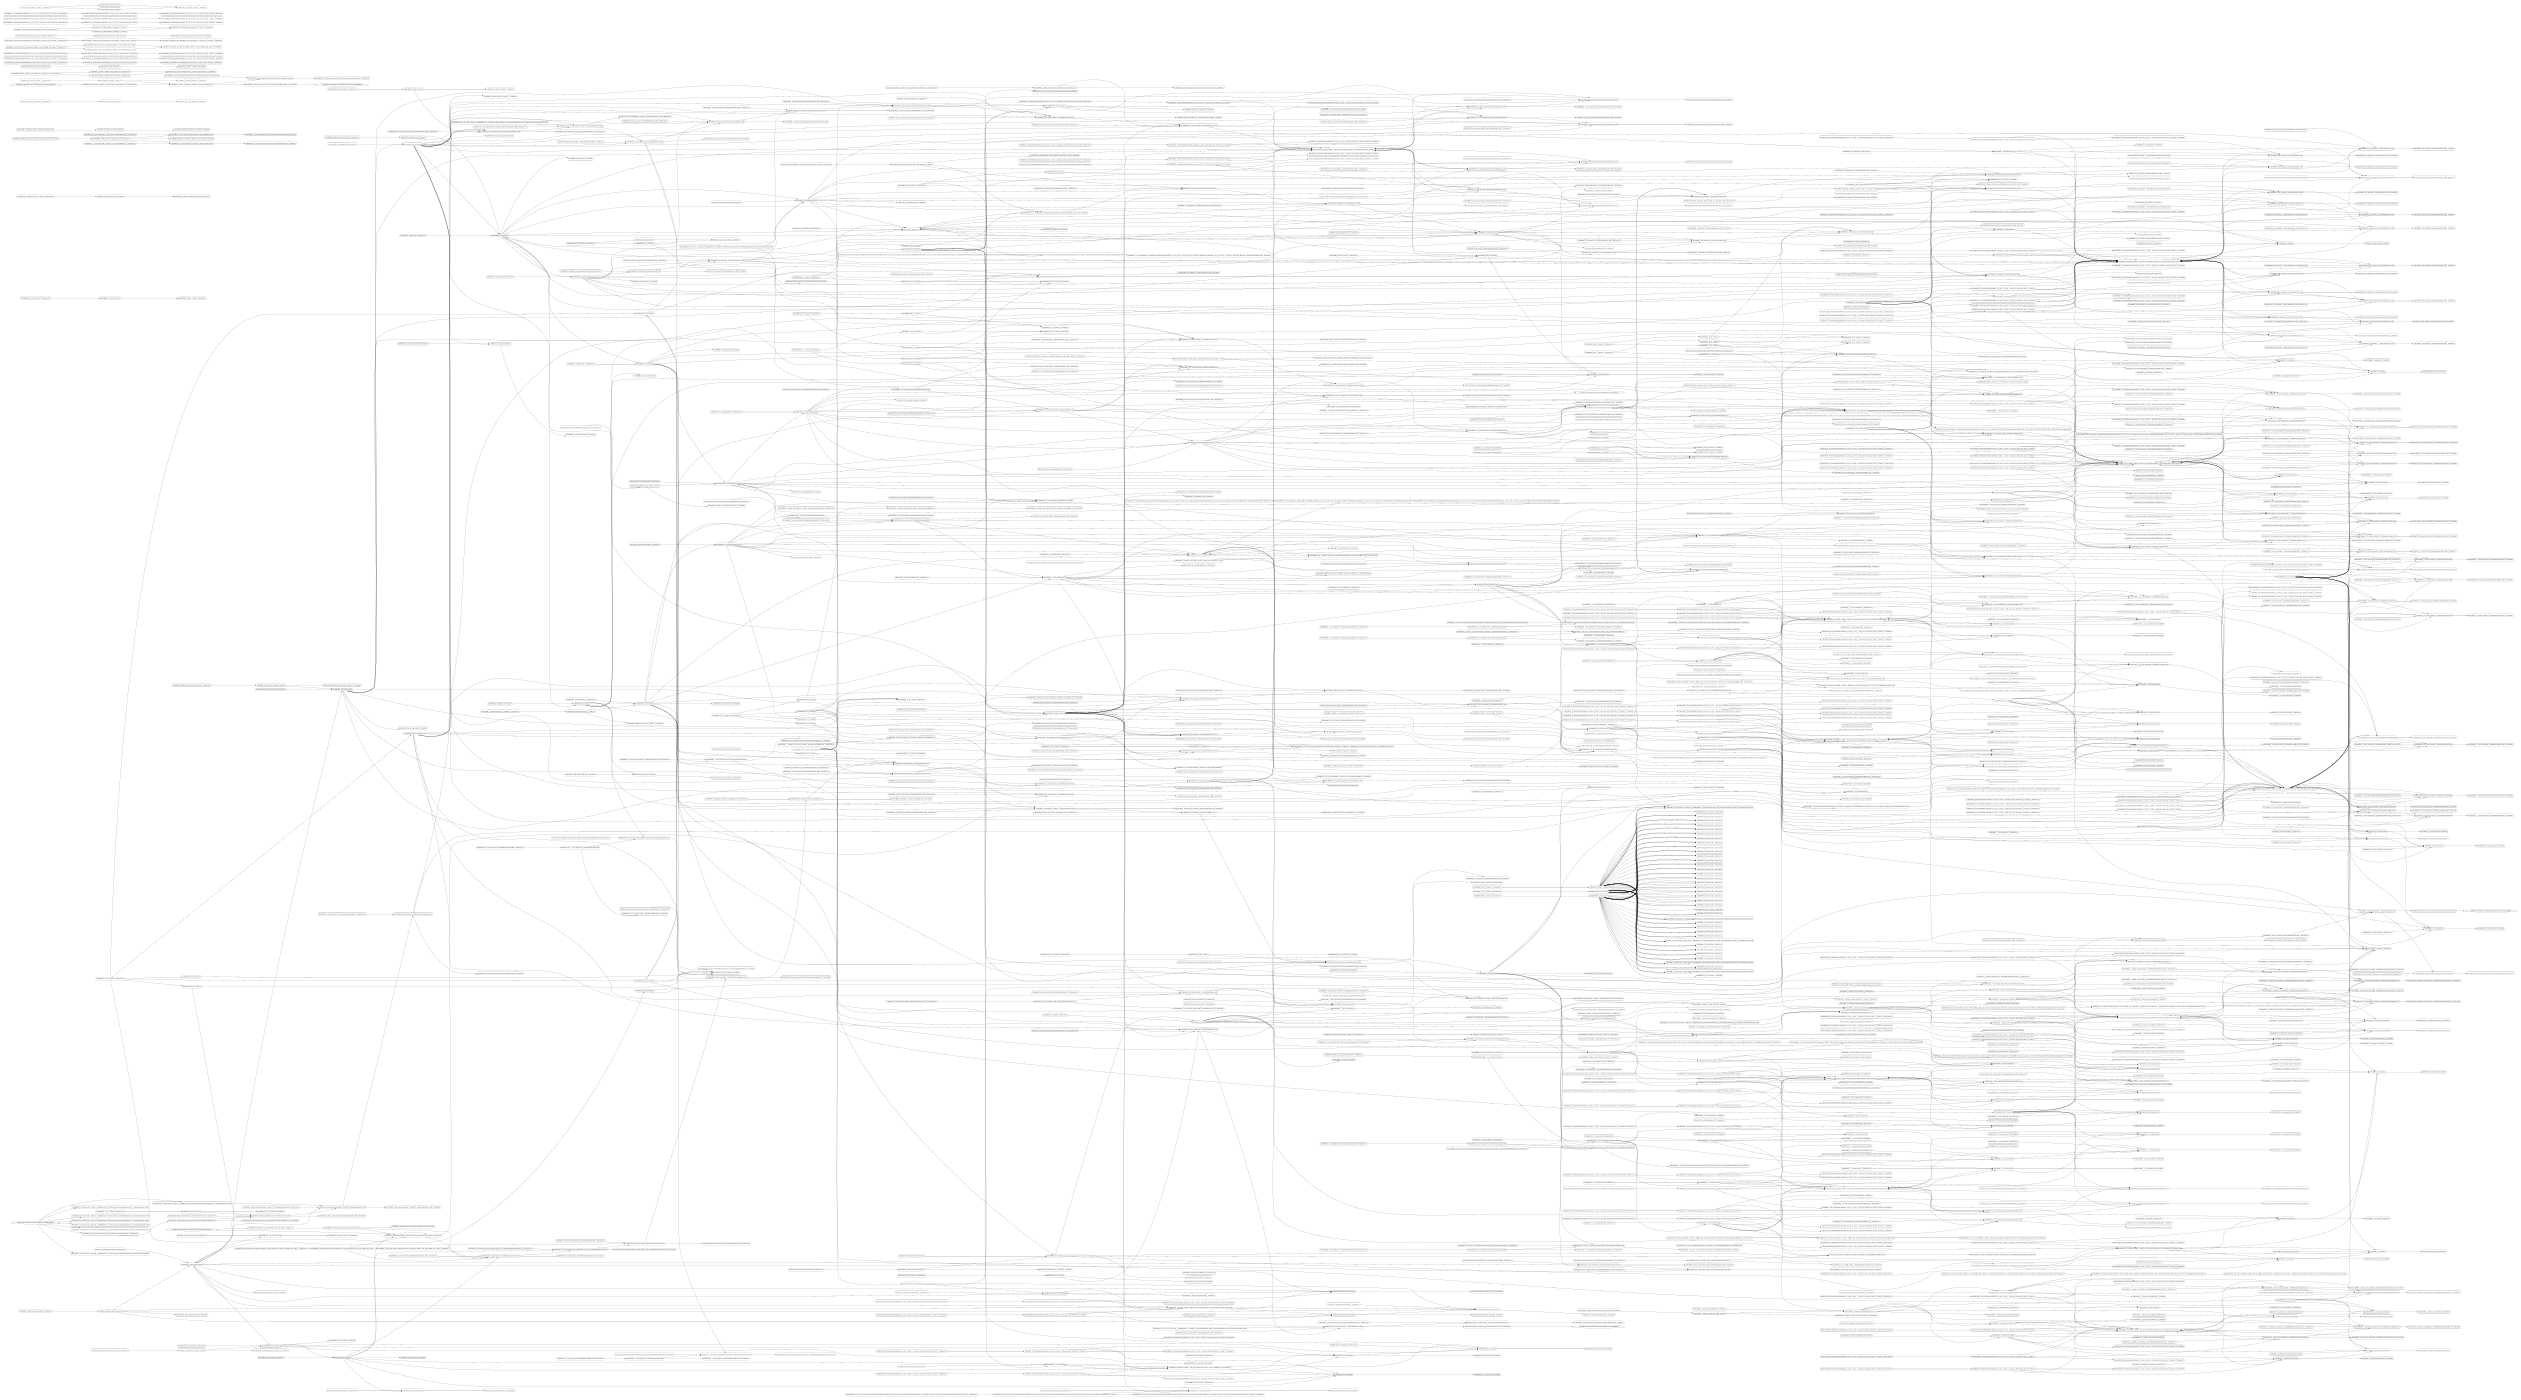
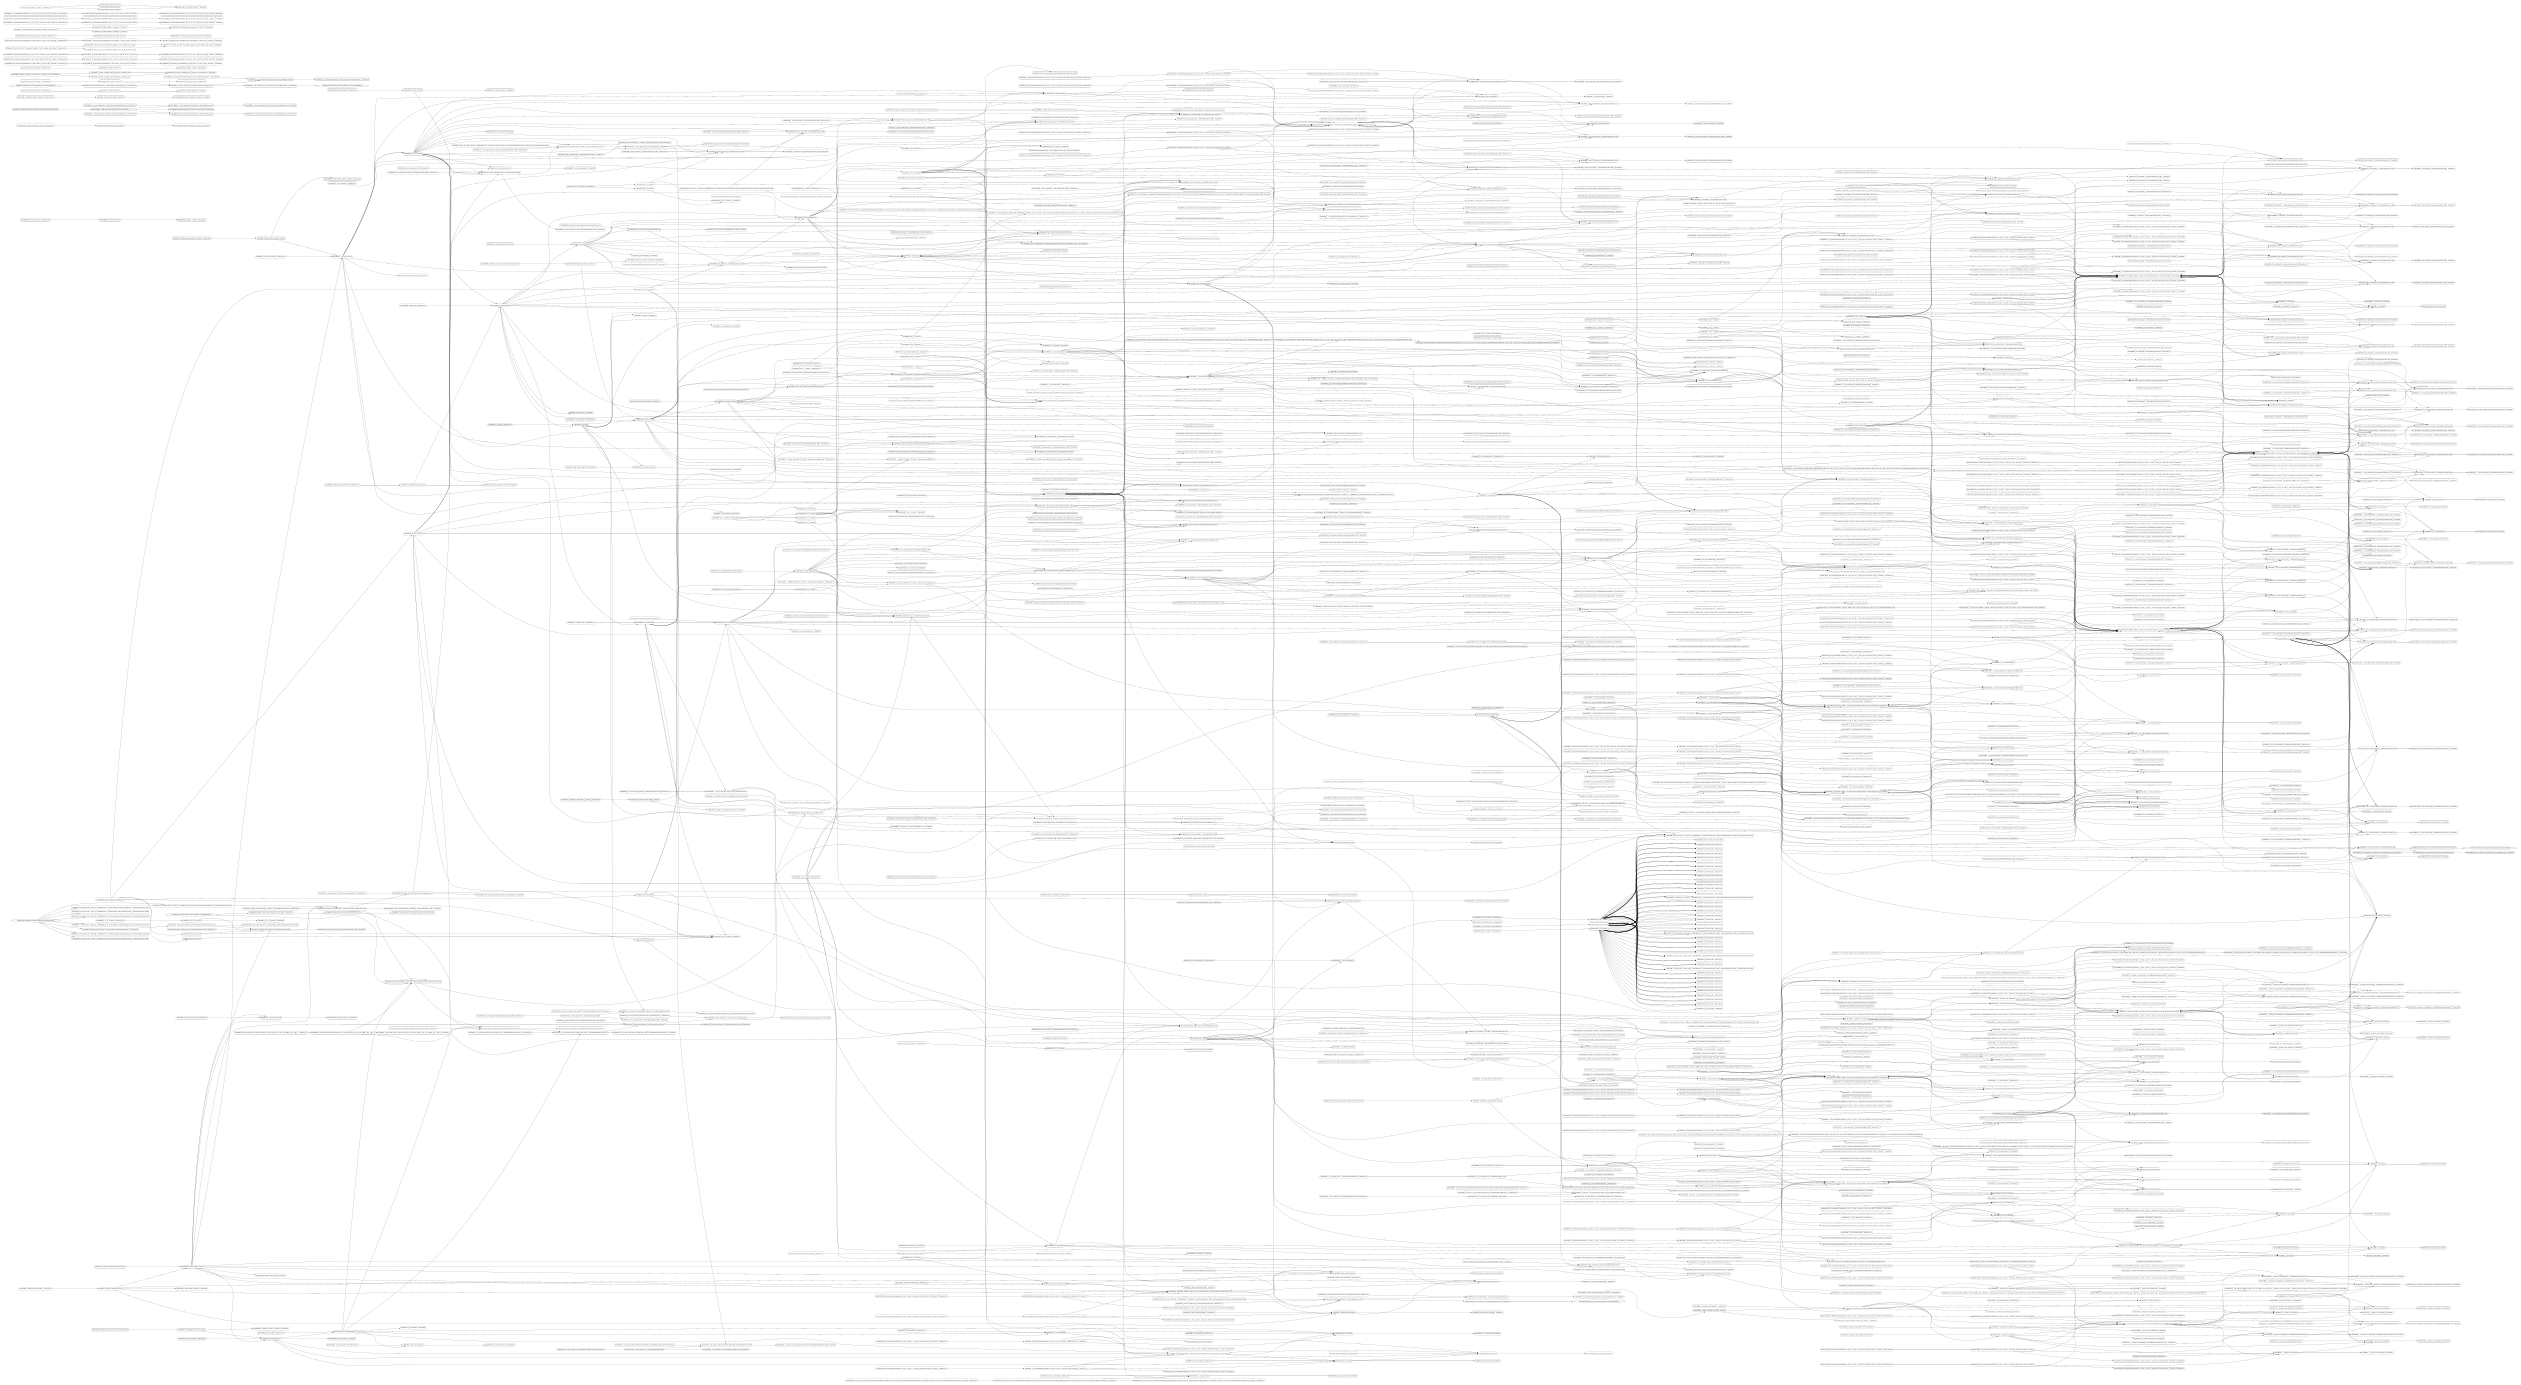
(1199, 386) -> none
none -> (1709, 964)
